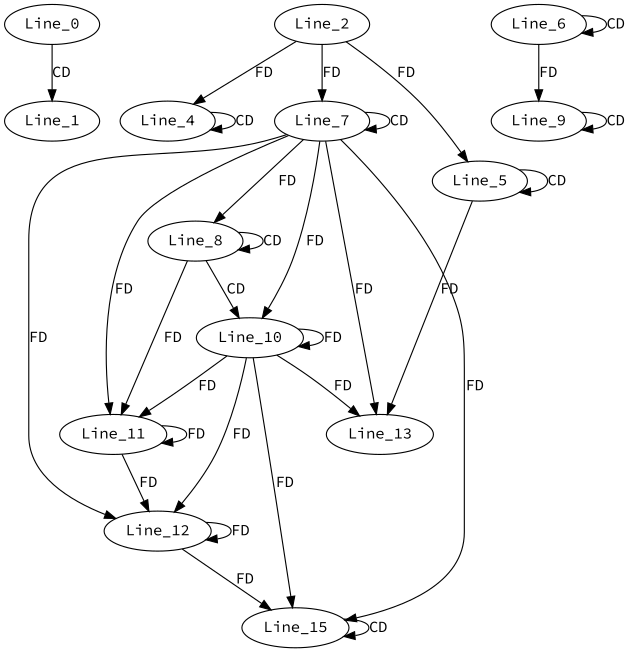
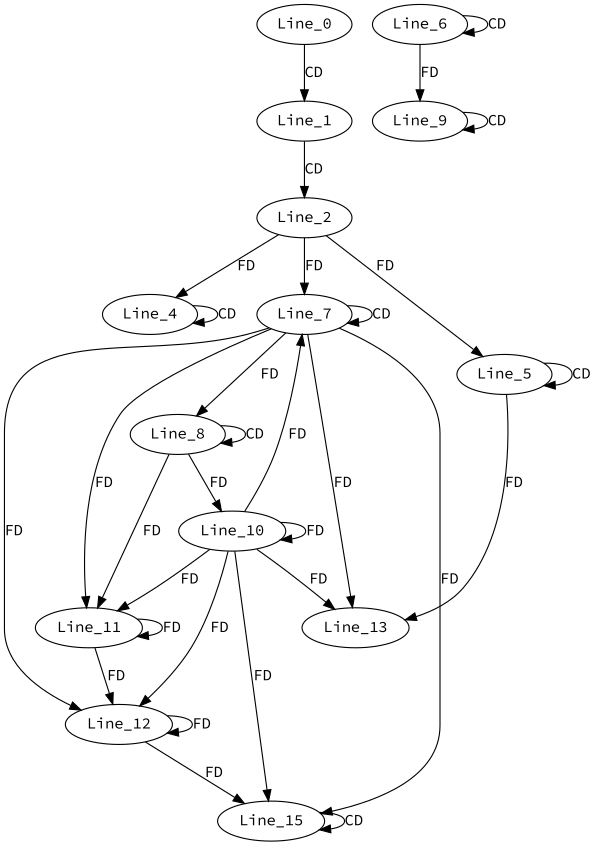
none -> (304, 164)
(303, 228) -> (282, 432)
(236, 289) -> (218, 483)
